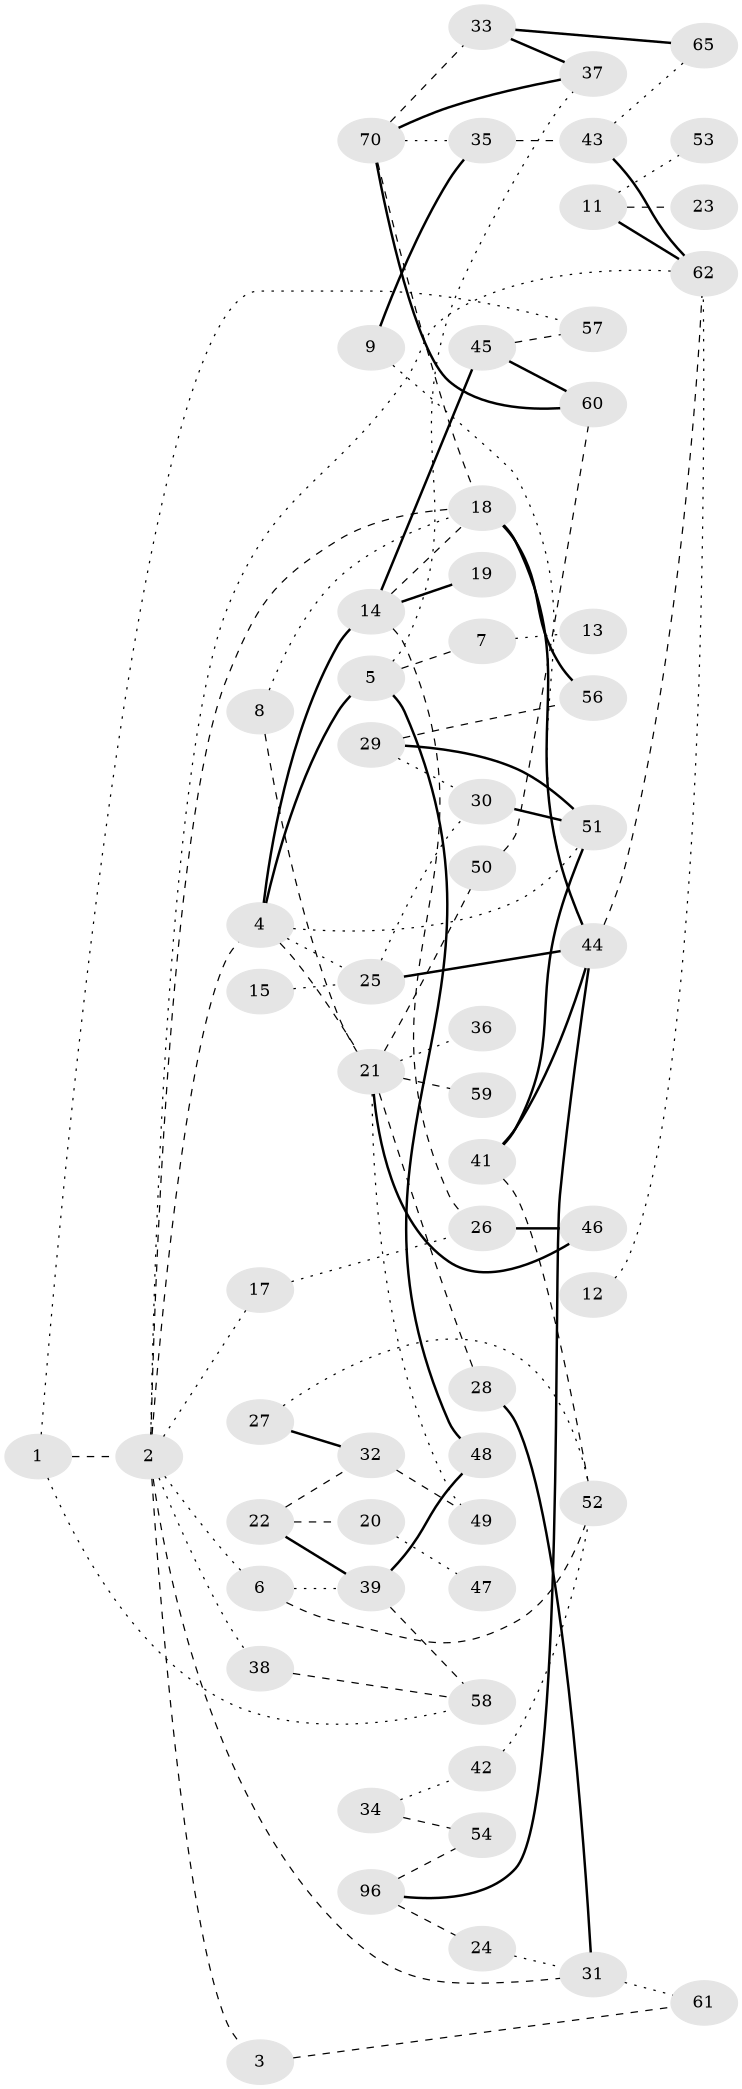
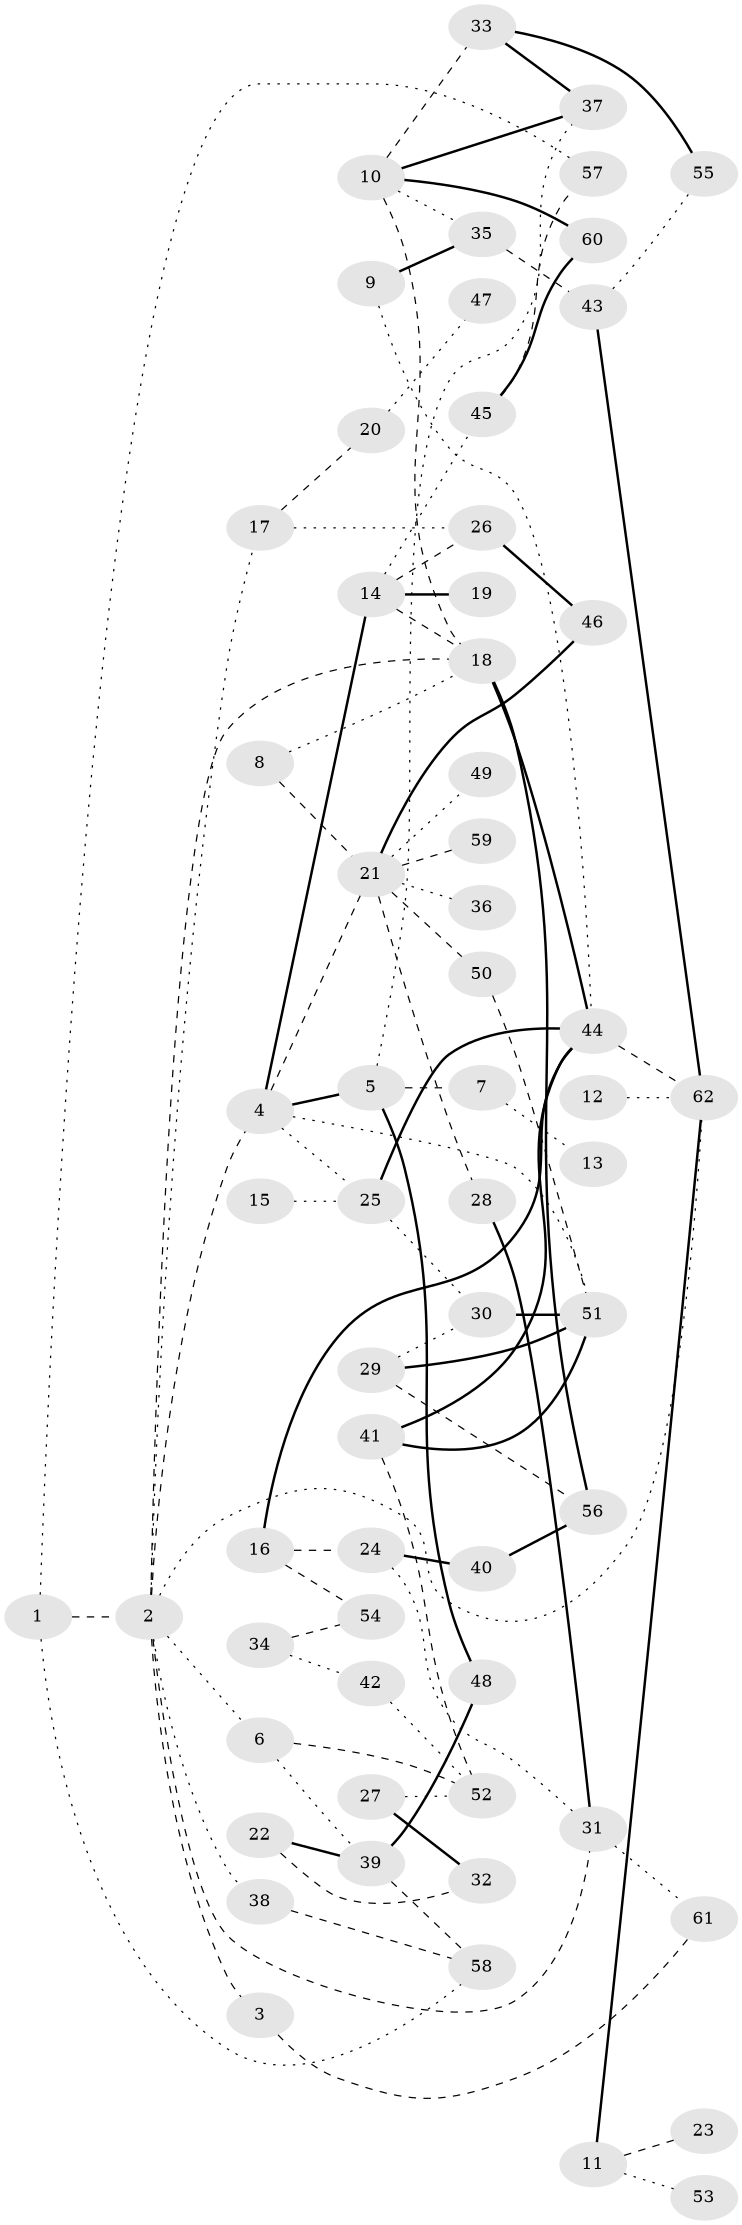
(704, 46) -> (704, 174)
(371, 141) -> (371, 178)
(424, 485) -> (427, 505)
(561, 587) -> (534, 1113)
(427, 1489) -> none
(316, 1522) -> (316, 479)
none -> (482, 1569)
(371, 1892) -> (260, 1550)
